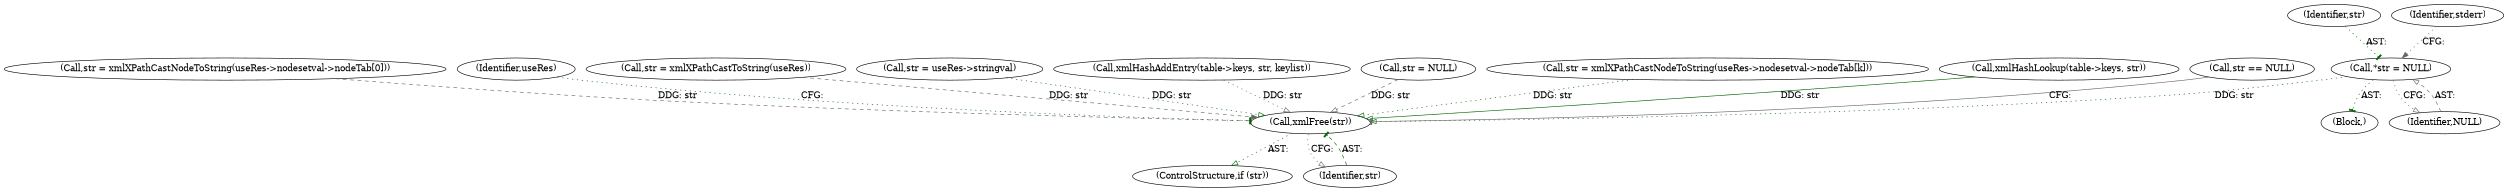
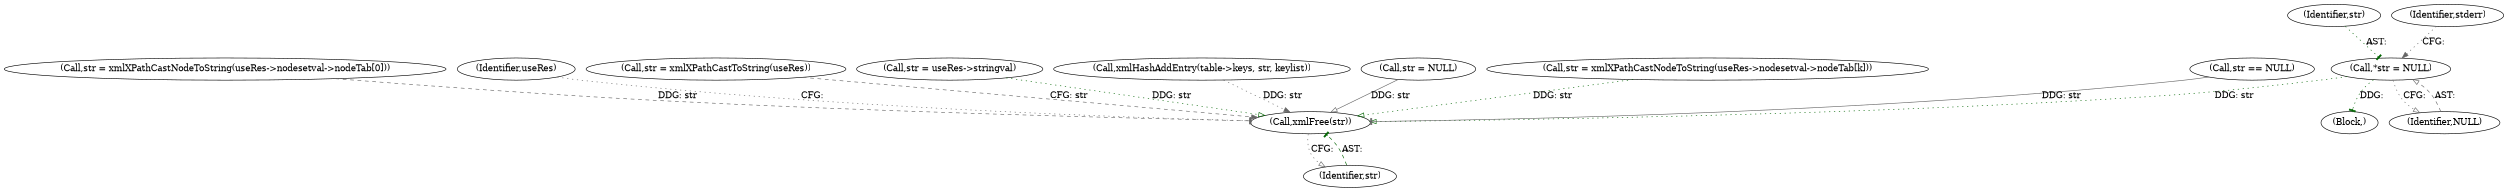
(2059, 69) -> none
(1367, 94) -> (1367, 94)
(1254, 95) -> (1254, 95)
(1069, 96) -> (1069, 96)
(2062, 96) -> (2062, 96)
(2373, 96) -> (2373, 96)
(902, 106) -> (902, 106)
(1212, 176) -> none
